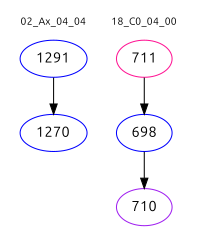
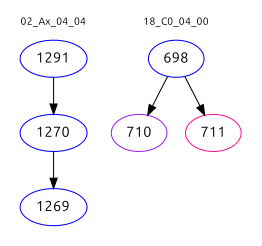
(144, 91) -> (192, 91)
none -> (54, 207)
